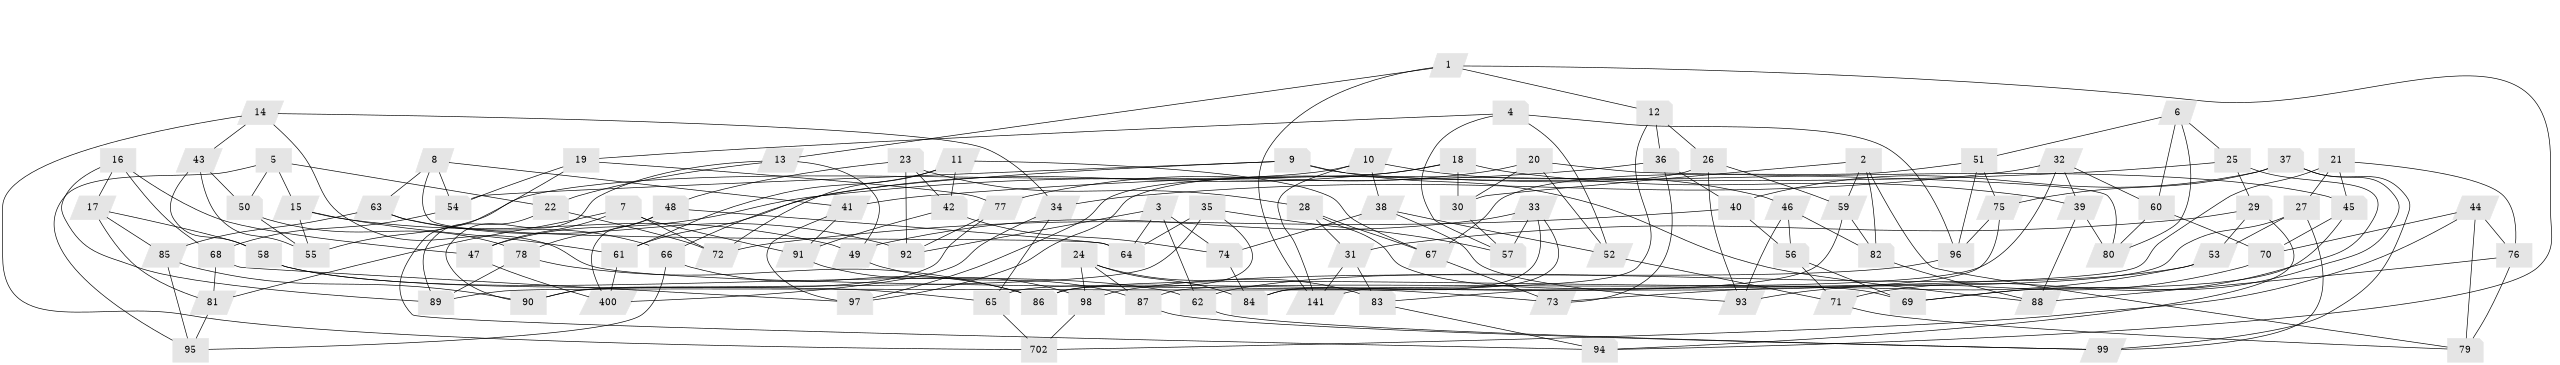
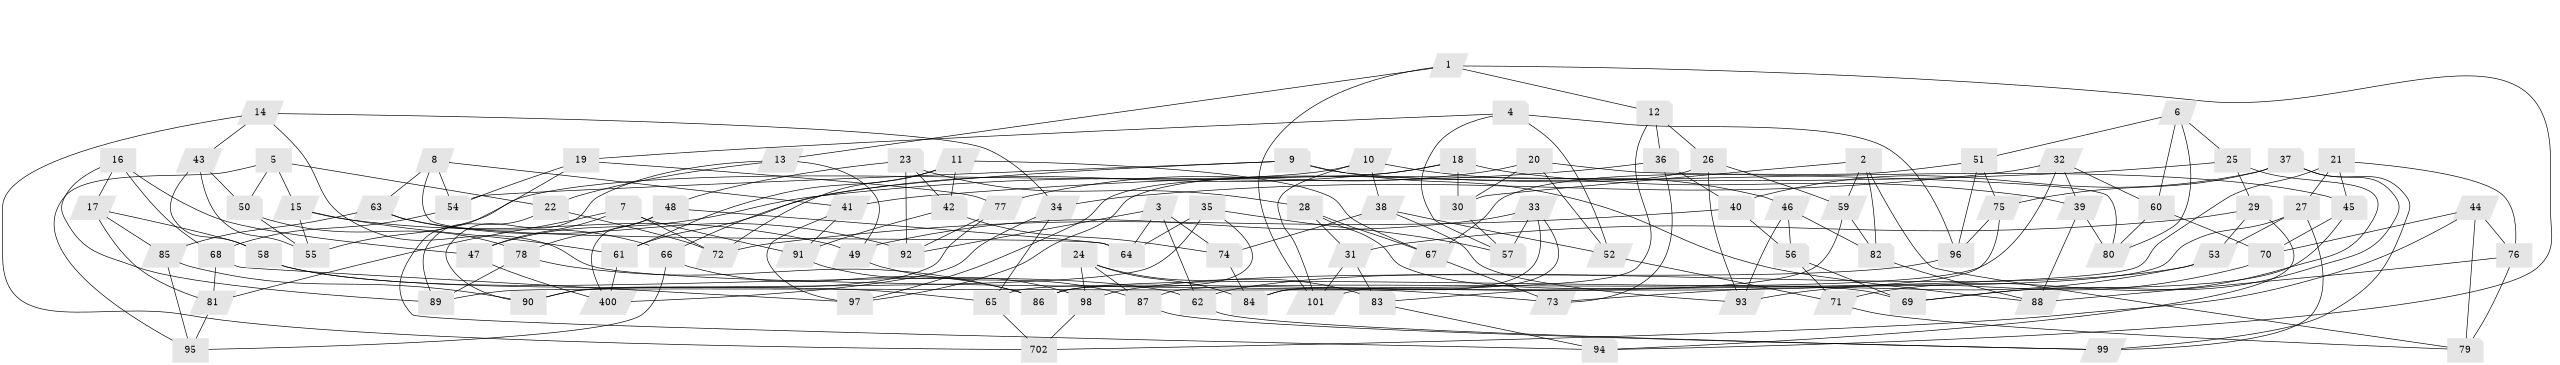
(1316, 303) -> (1316, 303)
